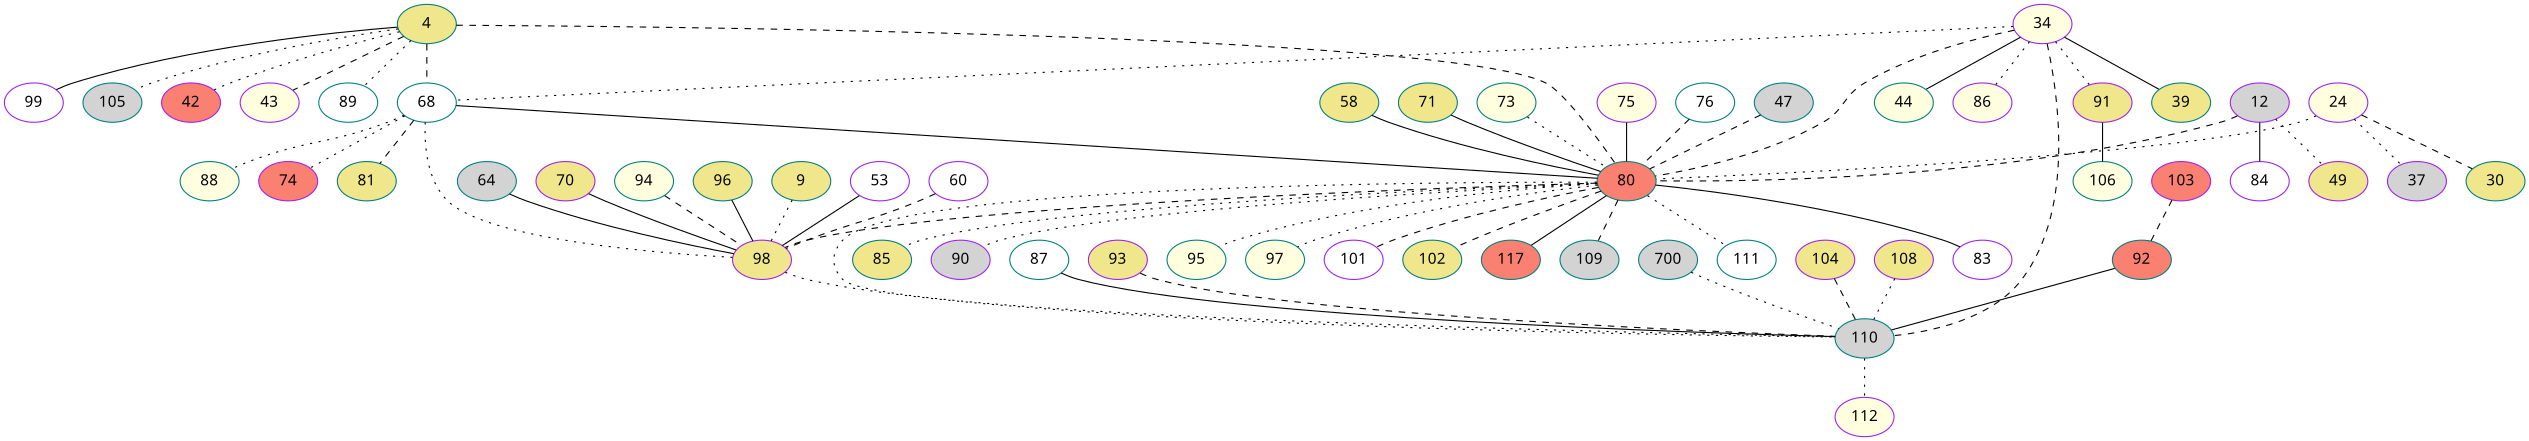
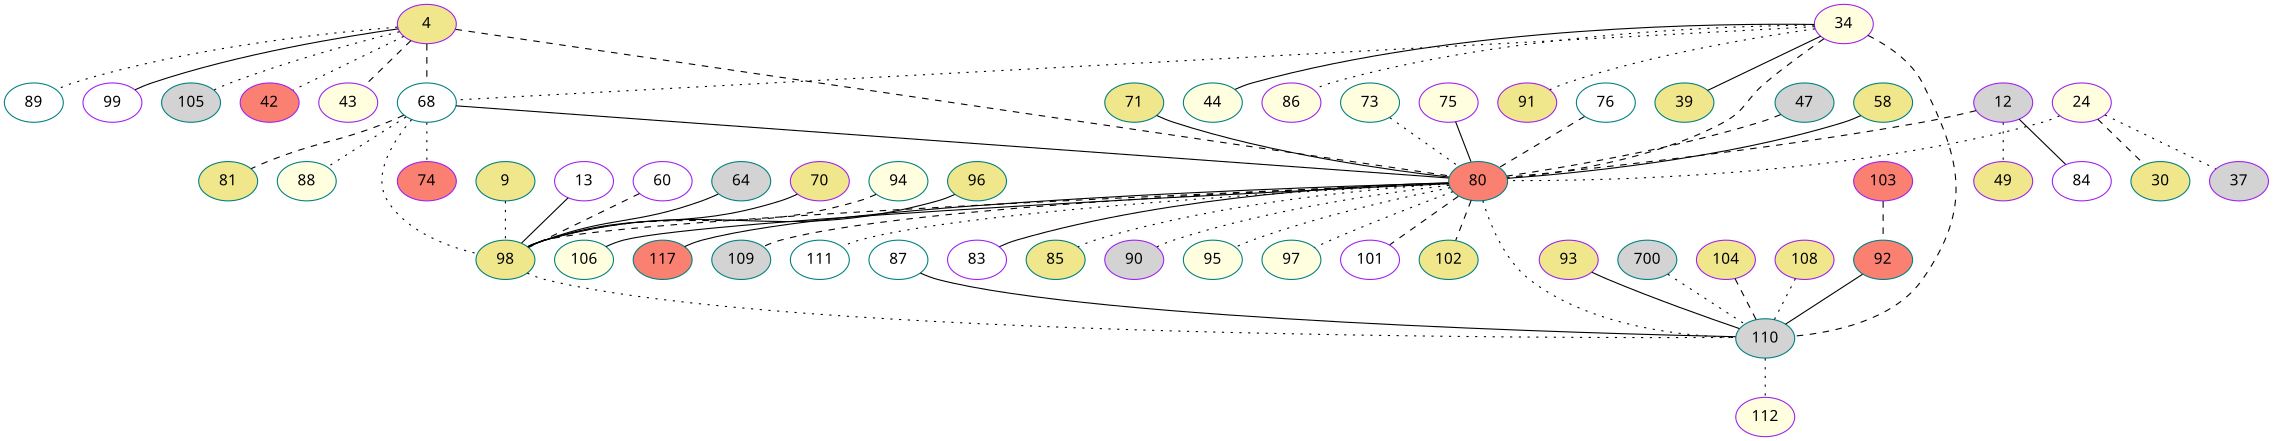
(427, 24) -> (427, 24)
(2103, 141) -> (1026, 206)
(880, 181) -> (584, 181)
(762, 260) -> (505, 260)
(1347, 307) -> (1665, 302)
